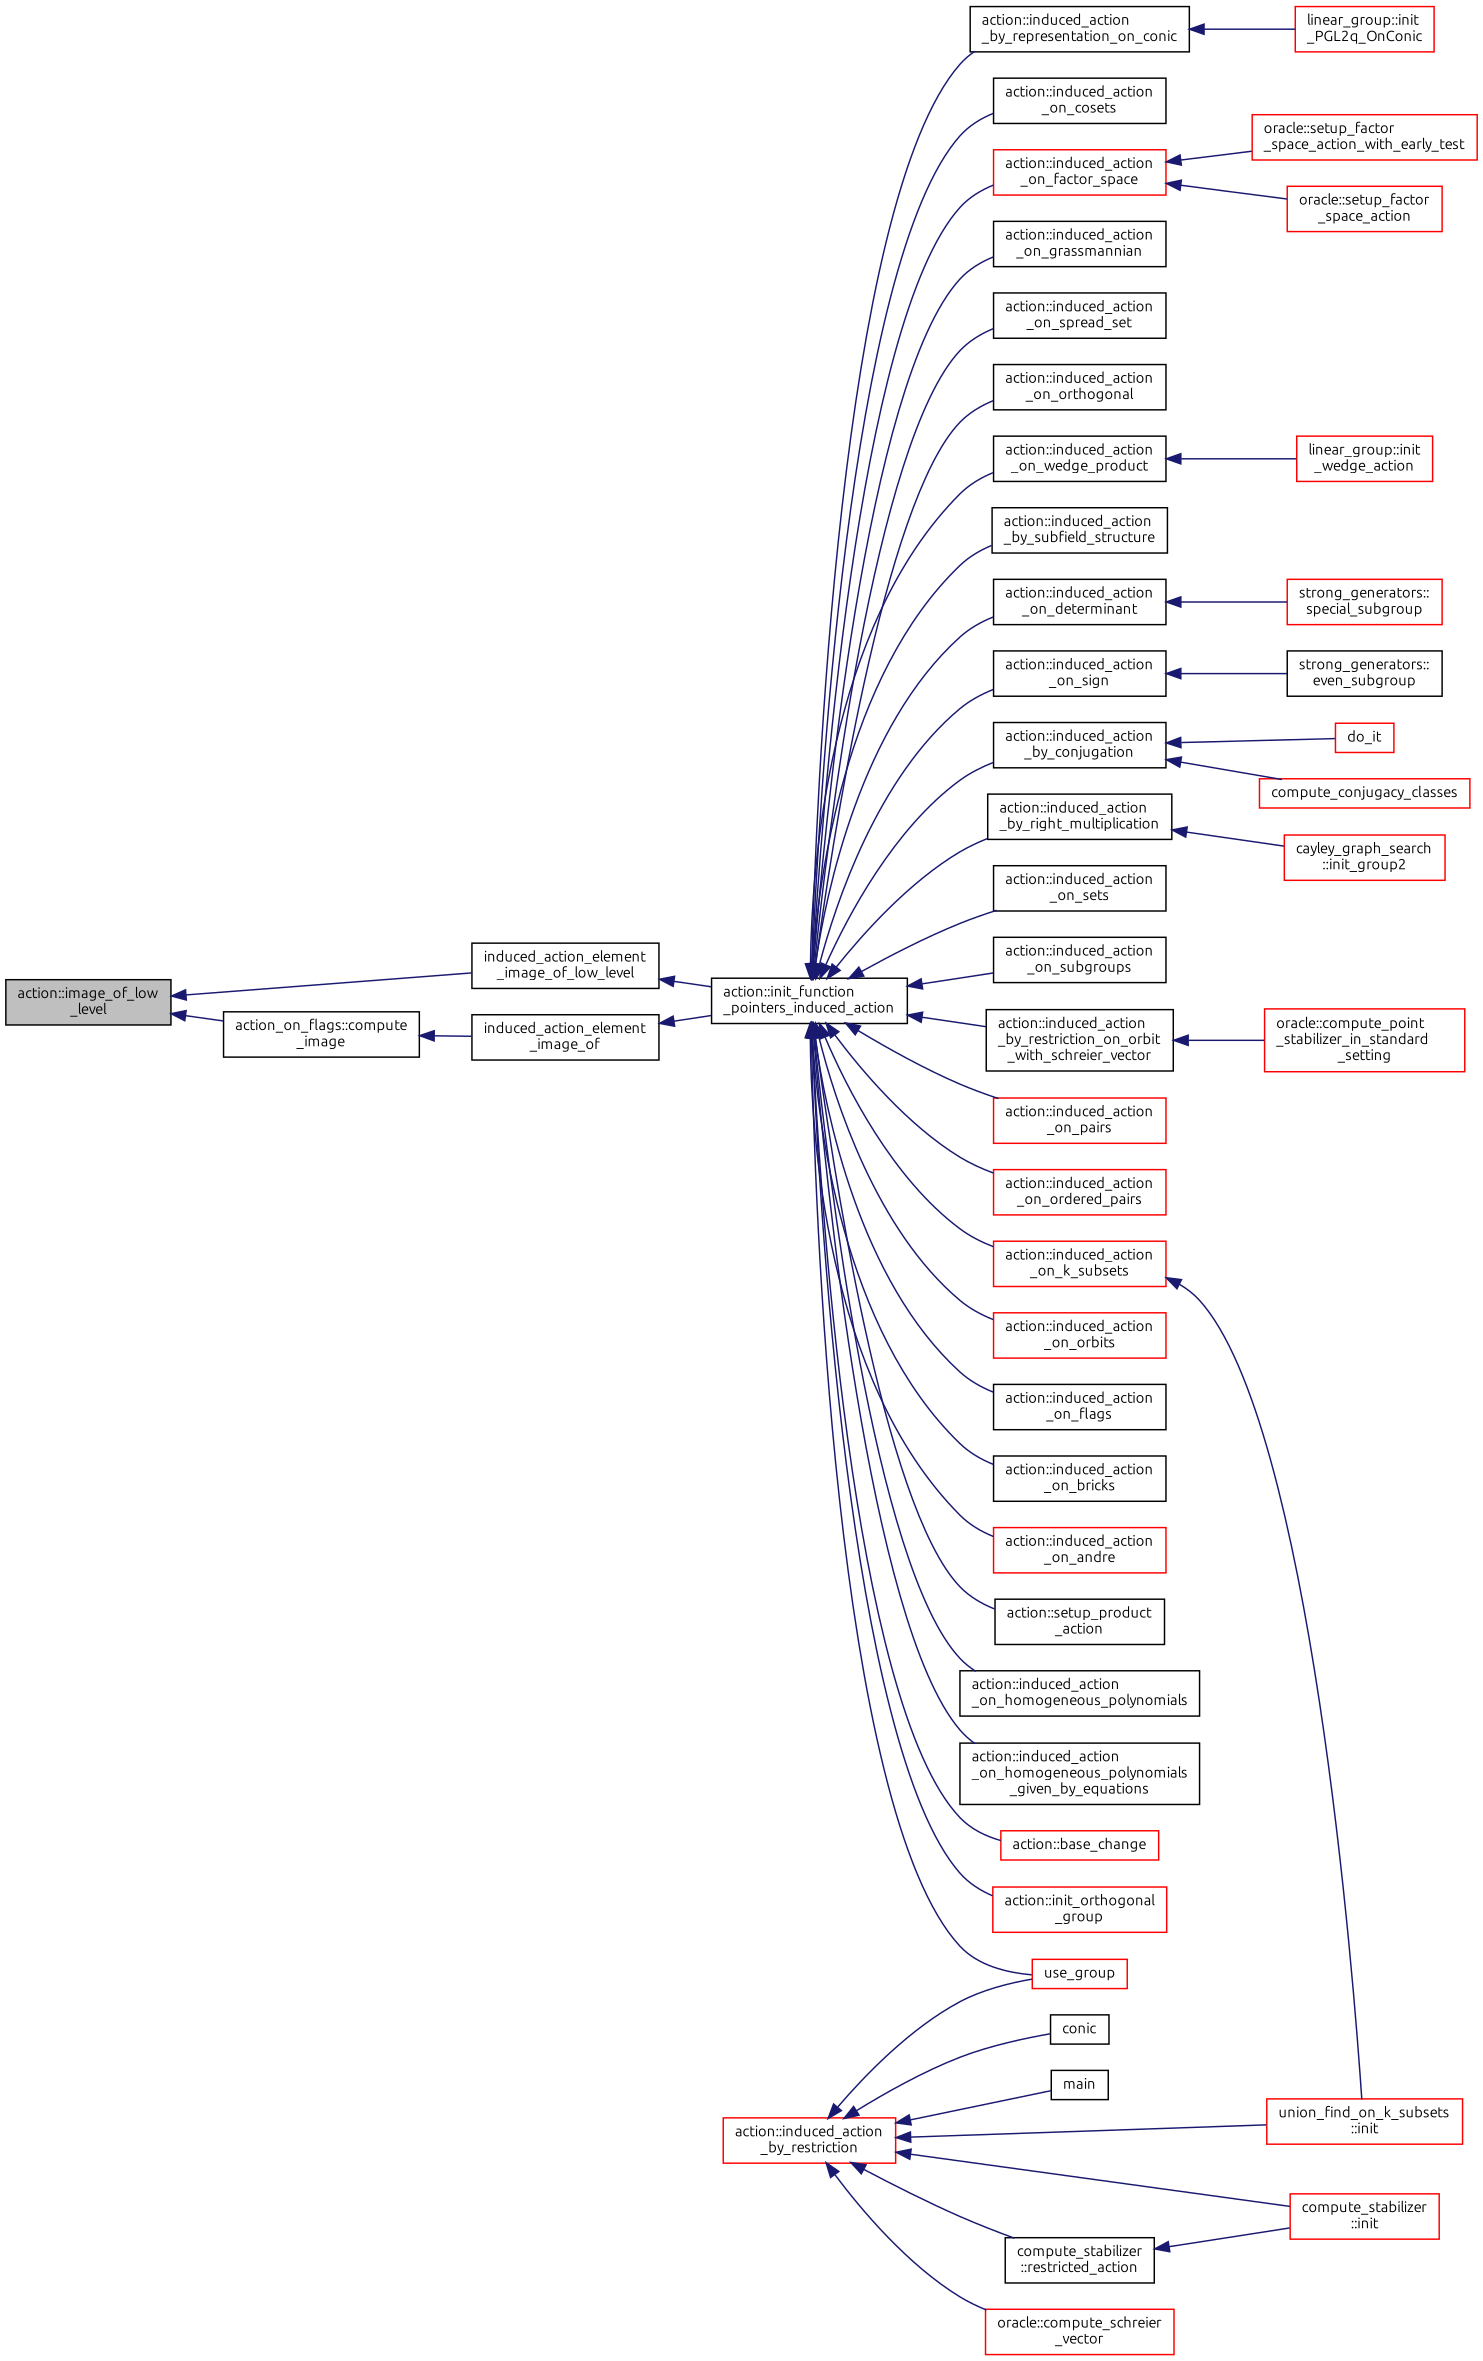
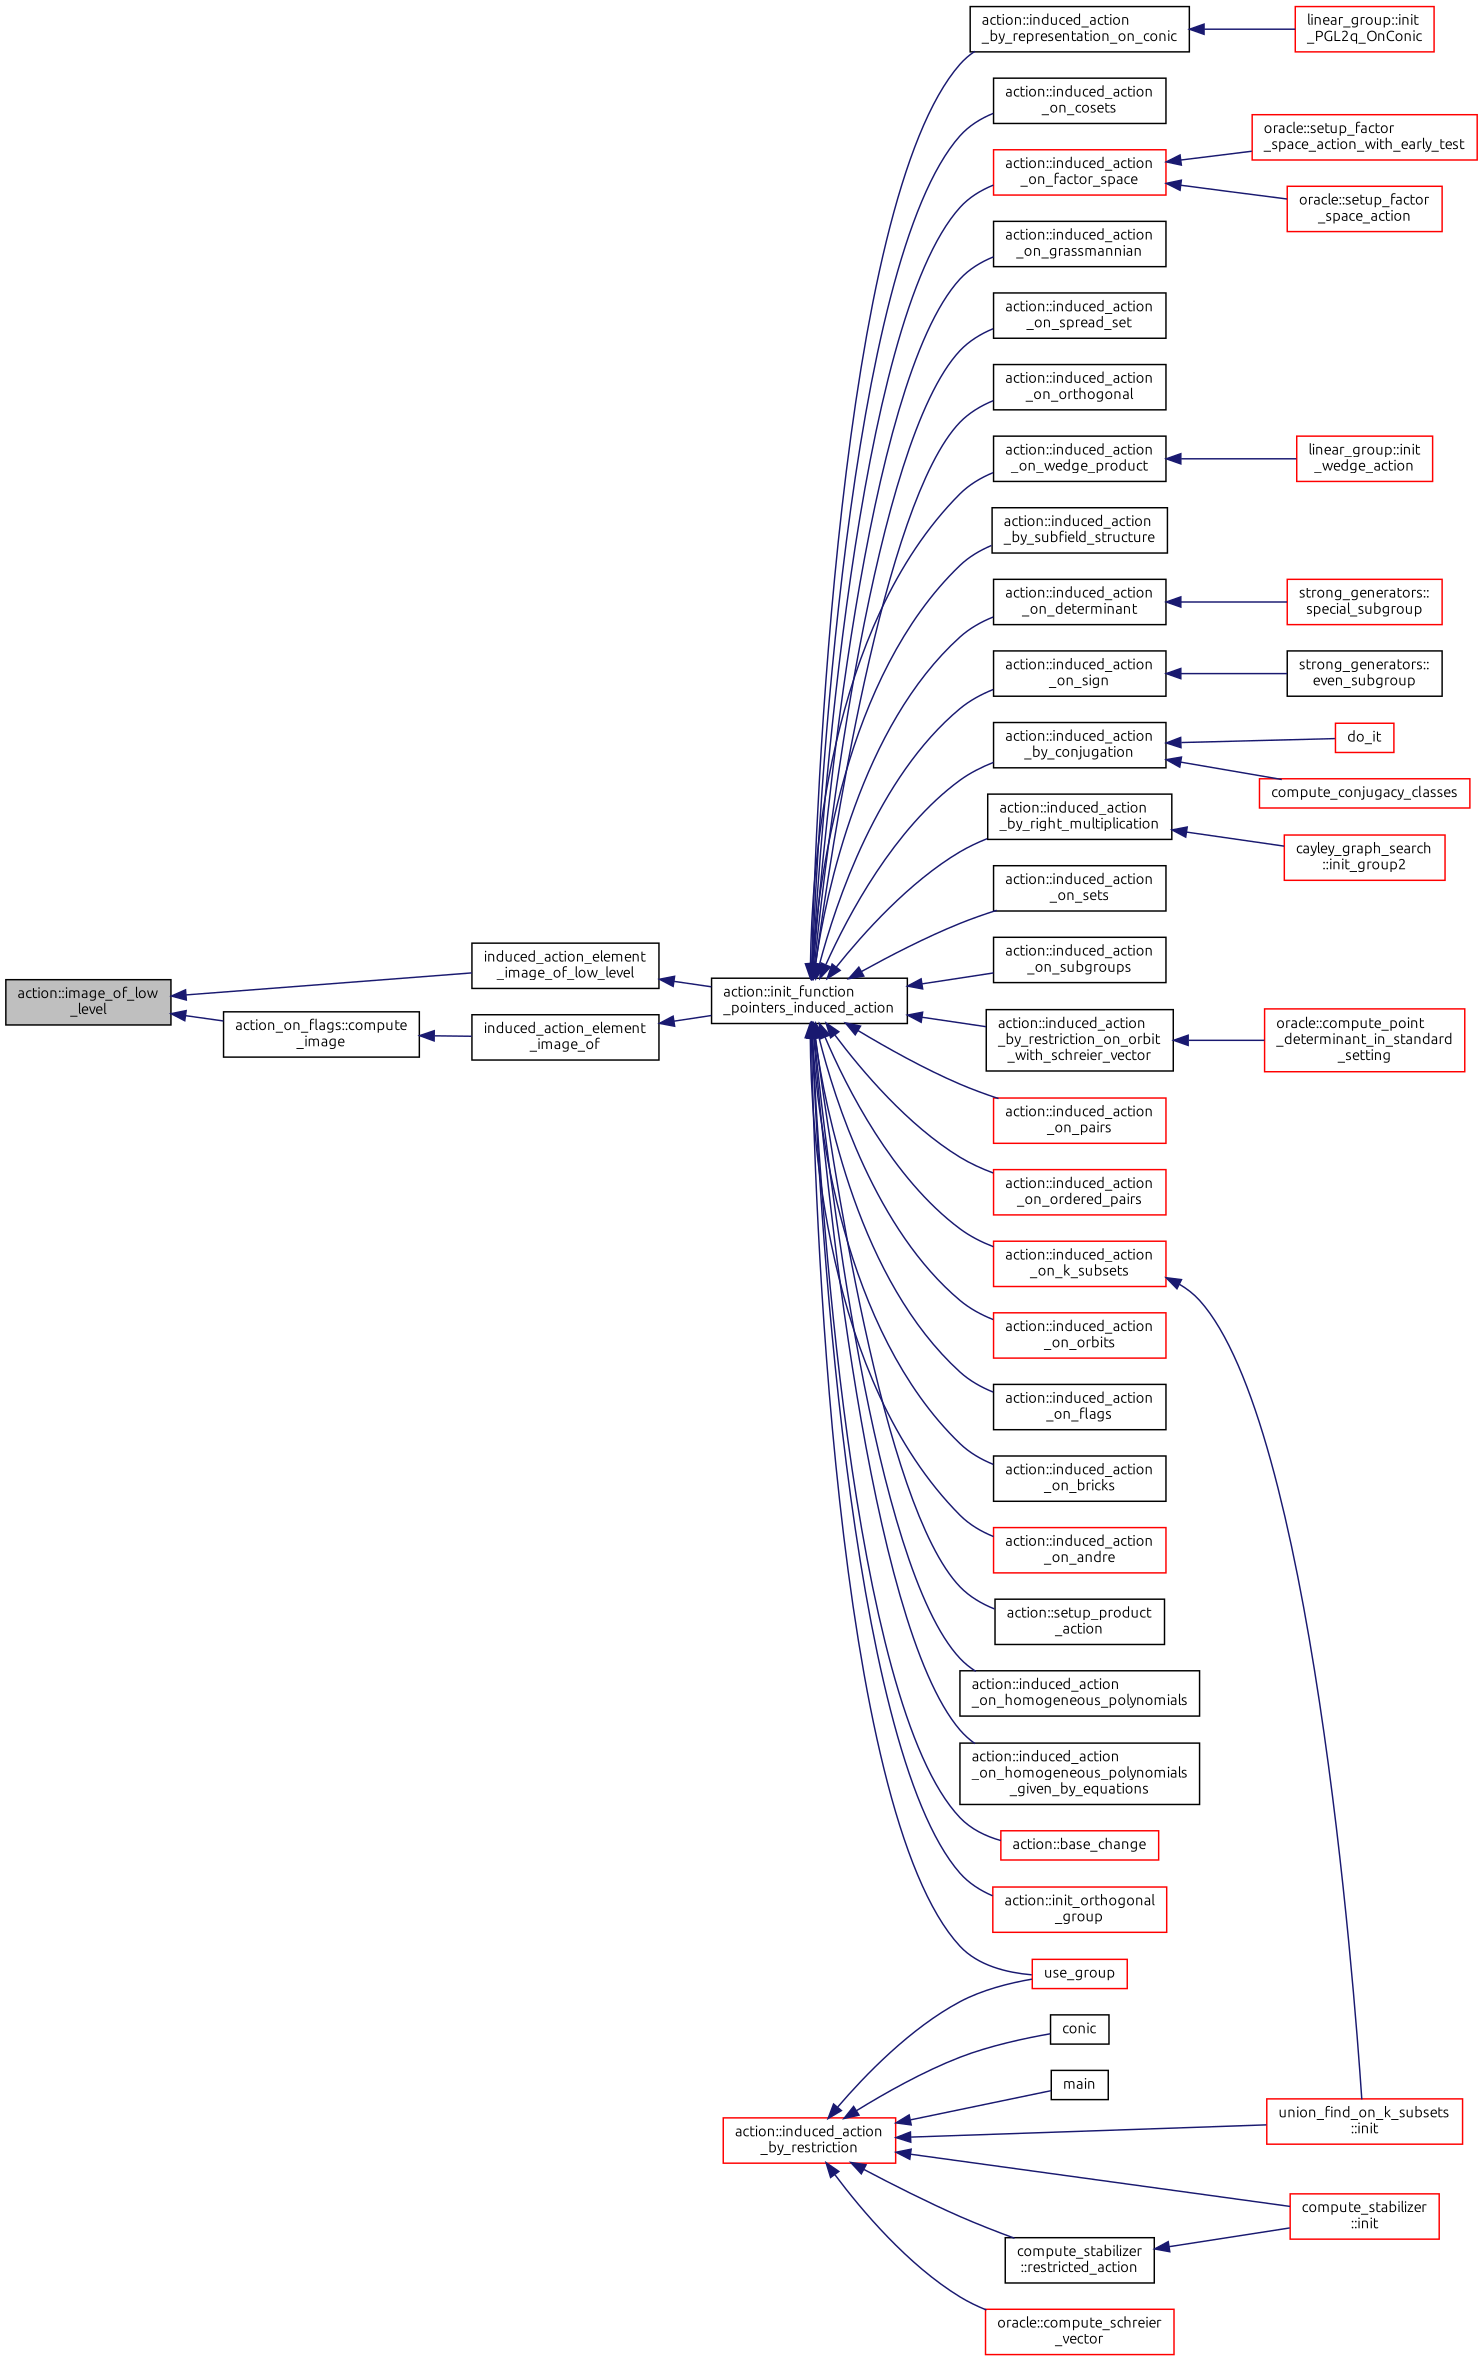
(1365, 1040) -> (1365, 1040)
